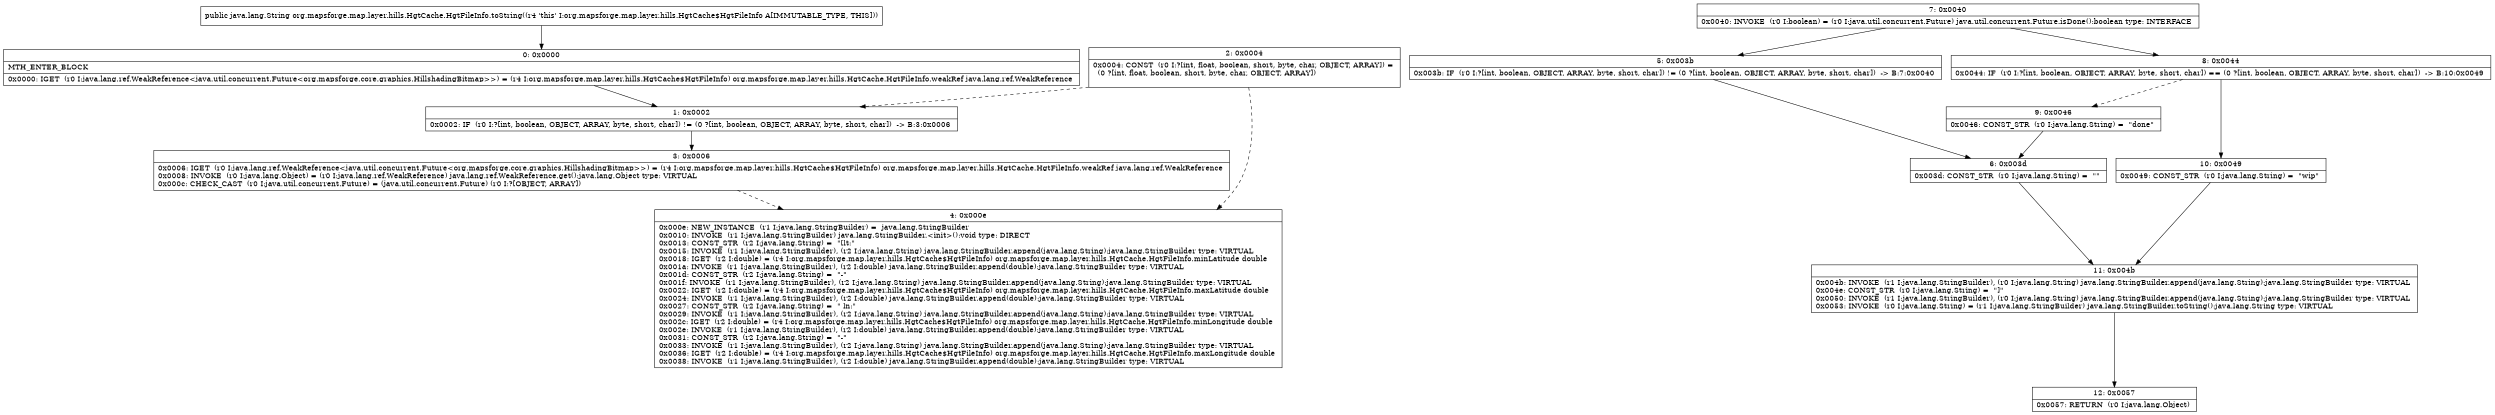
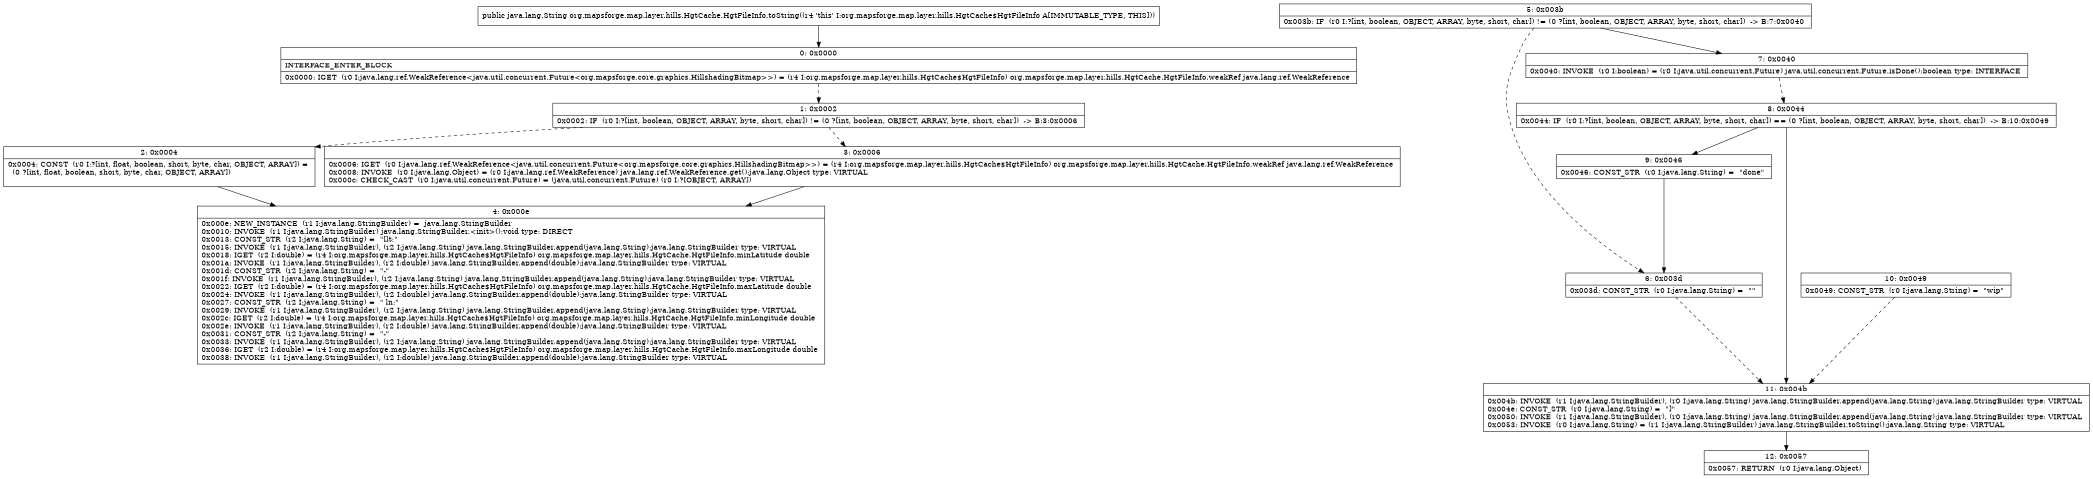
(1814, 41) -> (1659, 40)
(2082, 41) -> (1781, 88)
(48, 67) -> (339, 65)
(2140, 92) -> (1728, 140)
(623, 95) -> (819, 91)
(977, 98) -> (451, 136)
(2221, 116) -> (1786, 253)
(1839, 118) -> (1531, 167)
(692, 138) -> (835, 135)
(1250, 151) -> (244, 195)
(758, 199) -> (778, 195)
(2054, 222) -> (1717, 338)
(2175, 222) -> (1854, 338)
